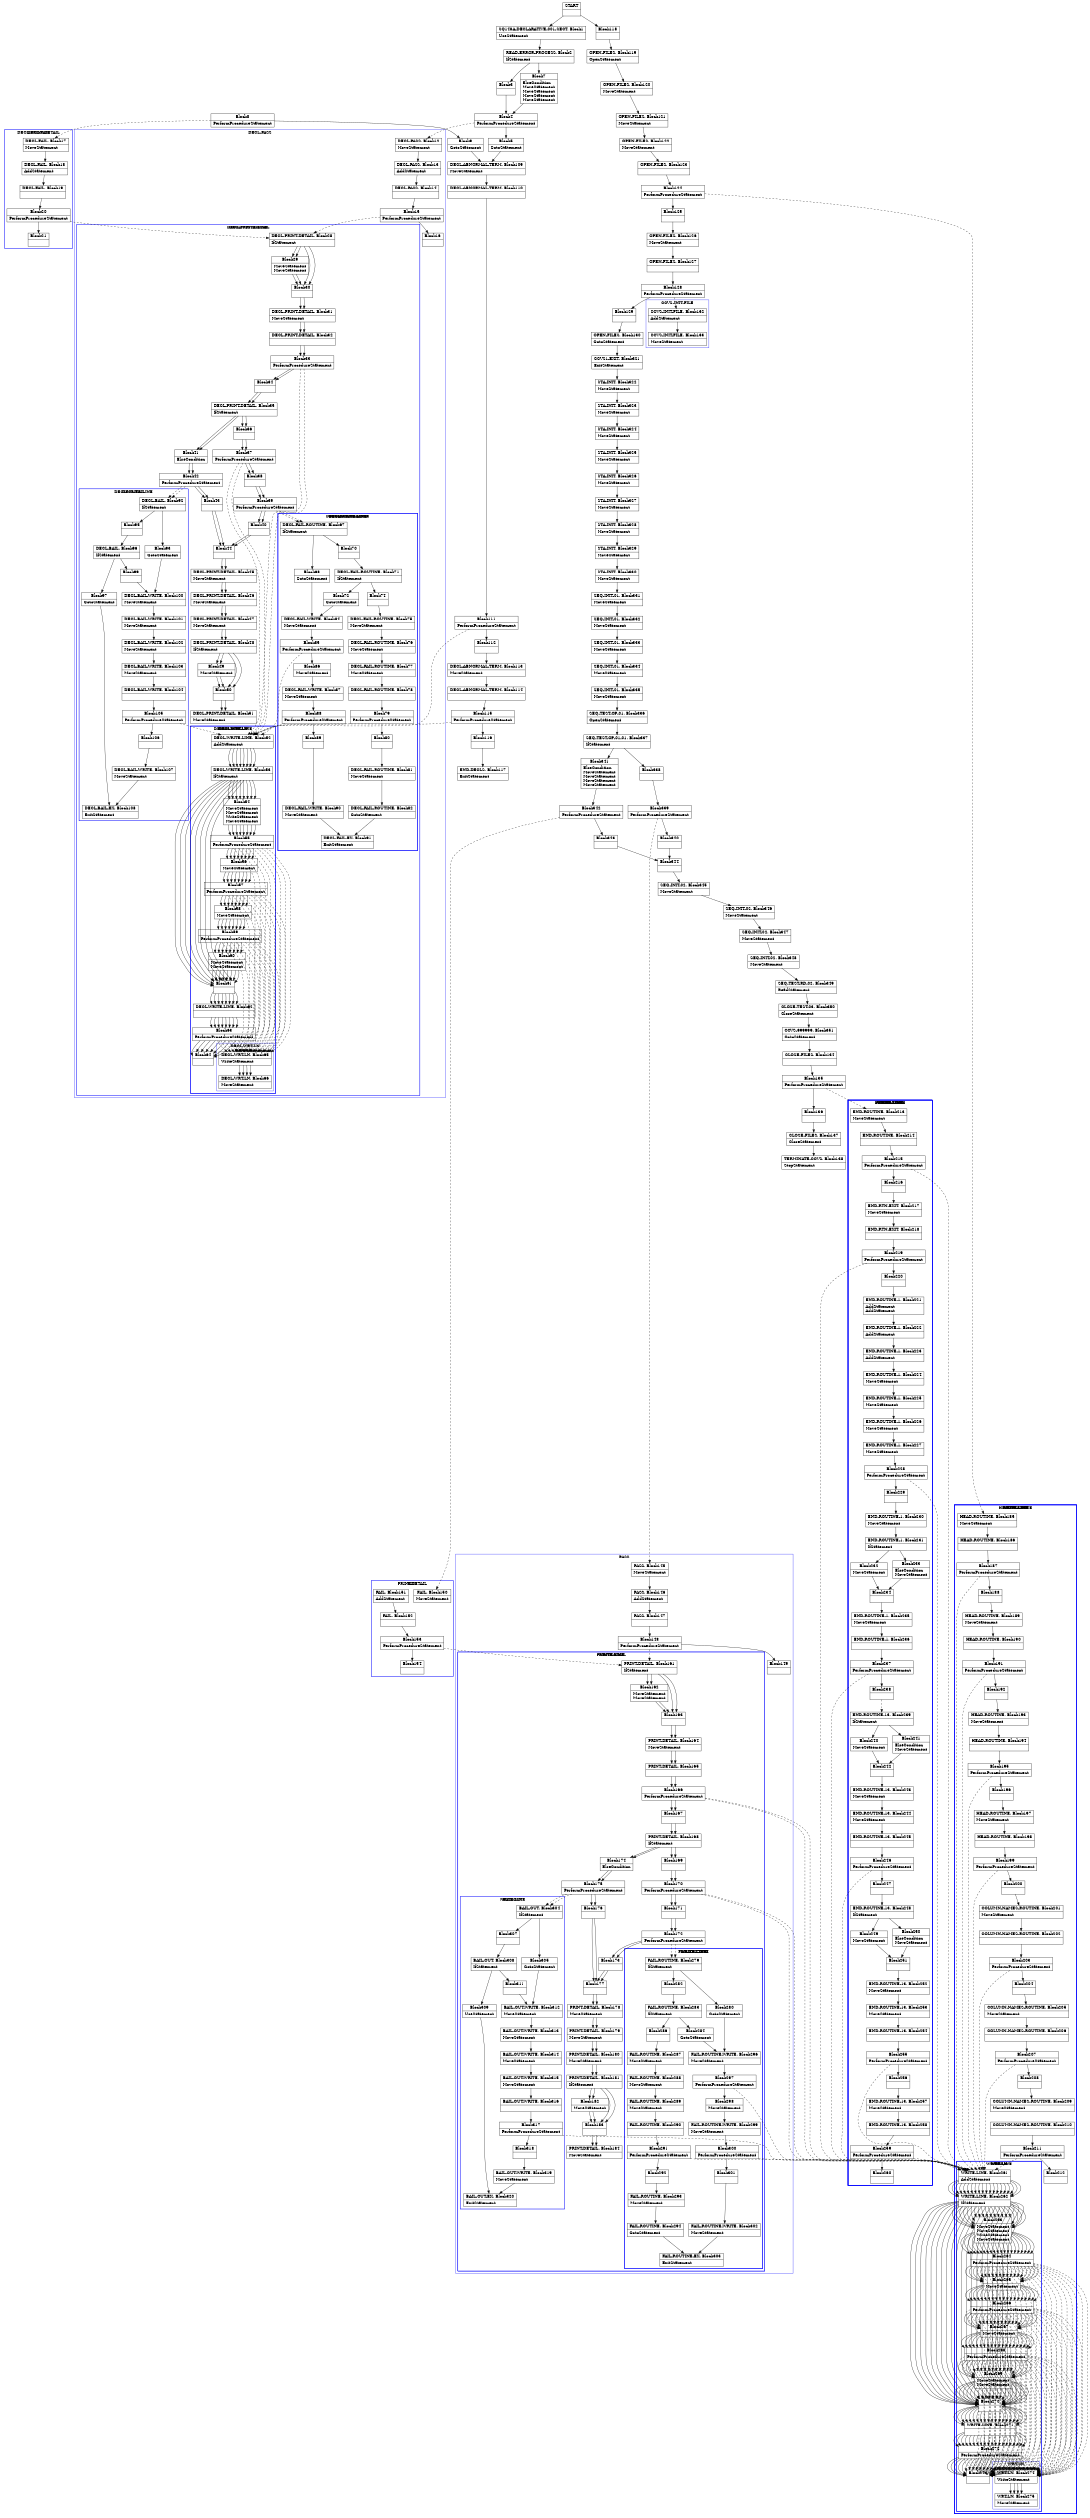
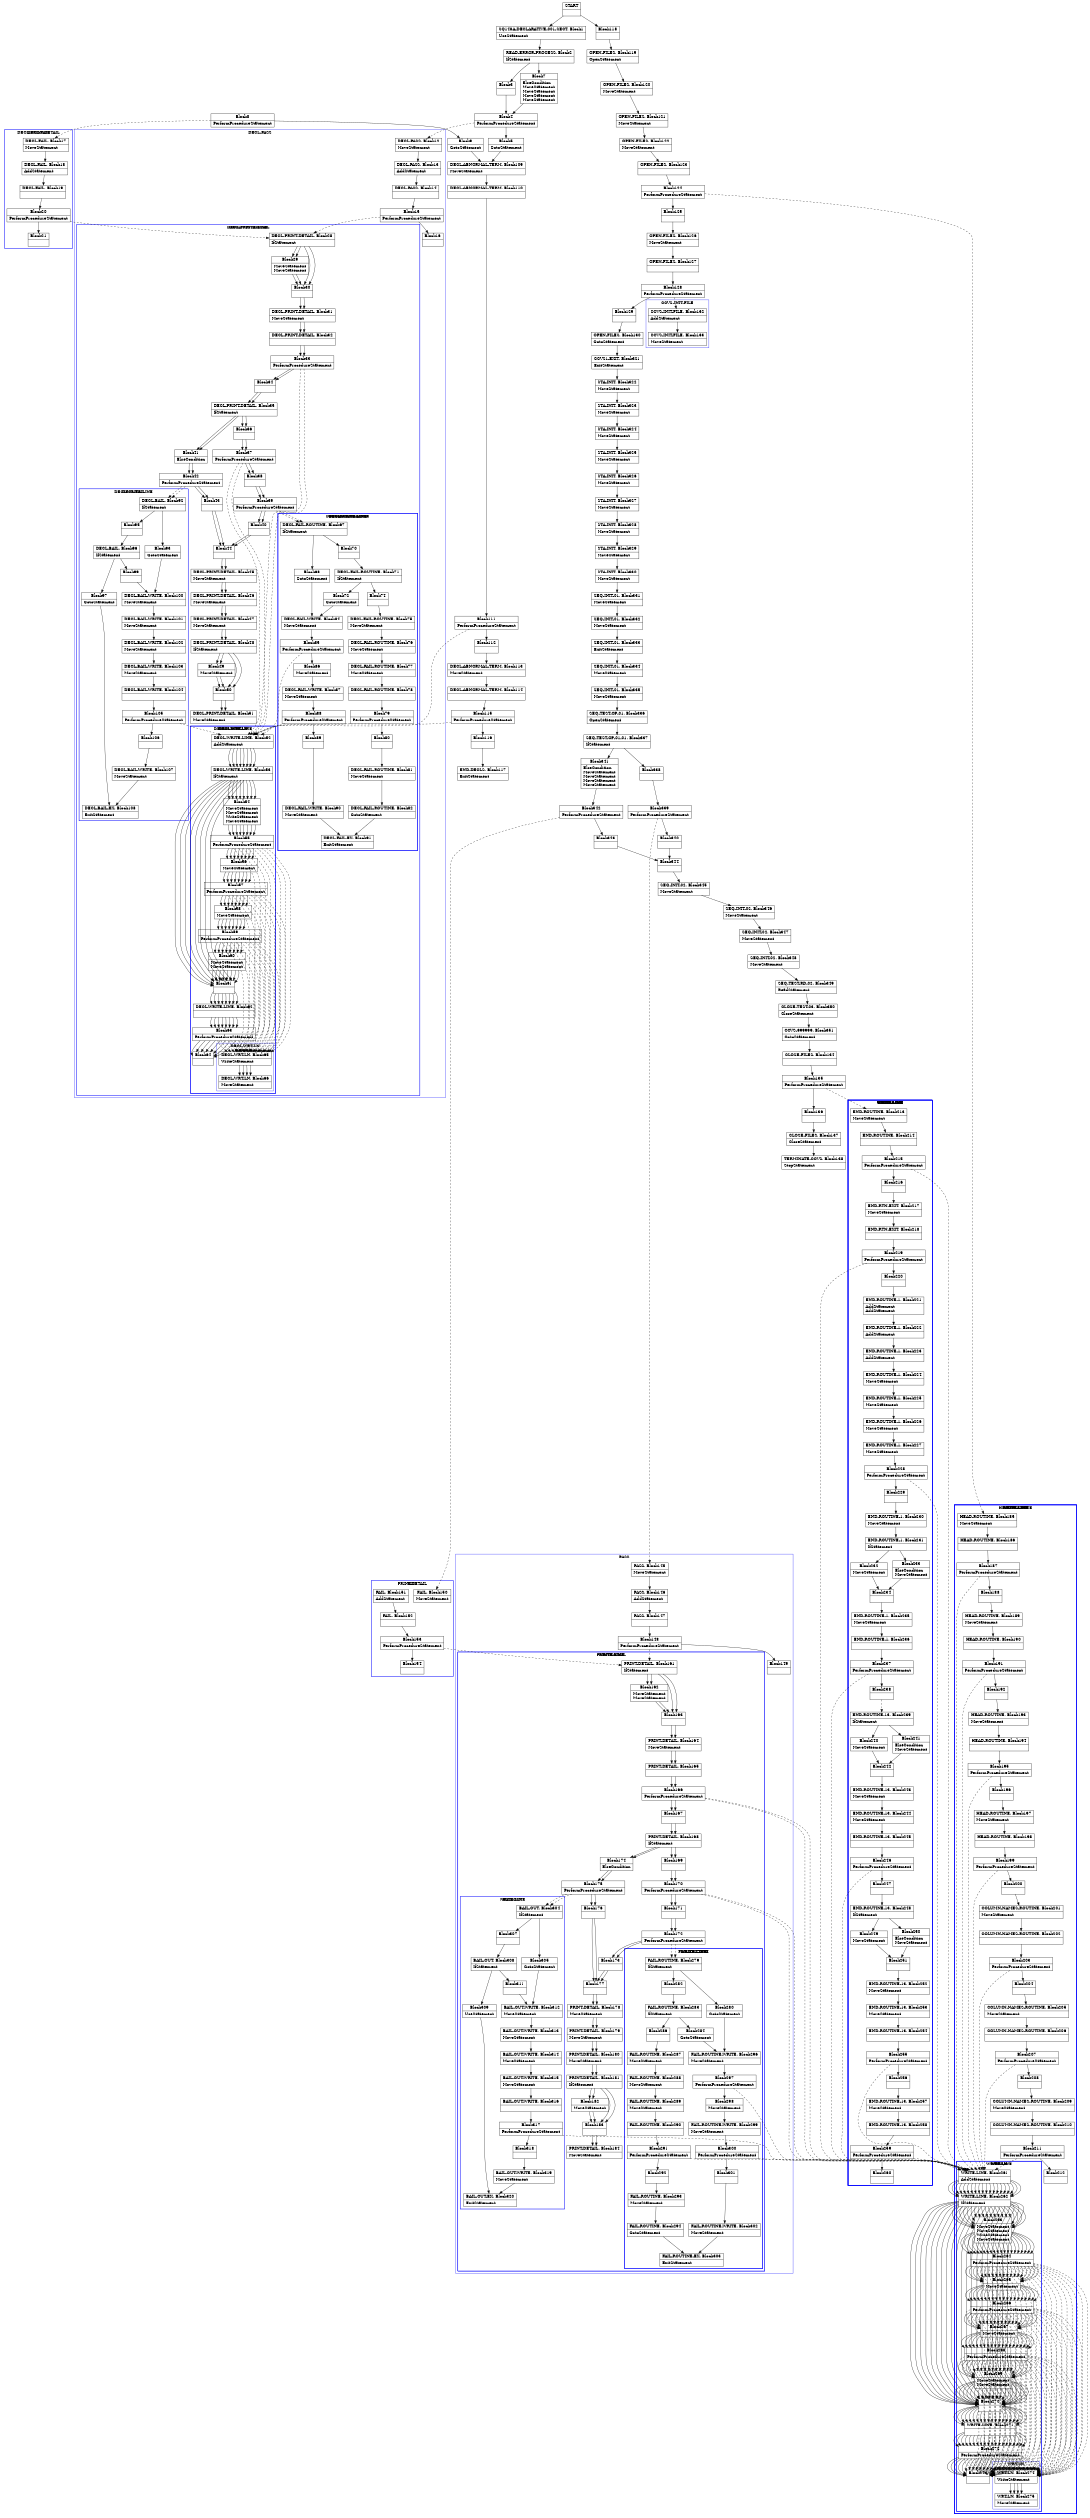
(610, 650) -> (609, 650)
(890, 1103) -> (890, 1103)
none -> (1032, 2115)
